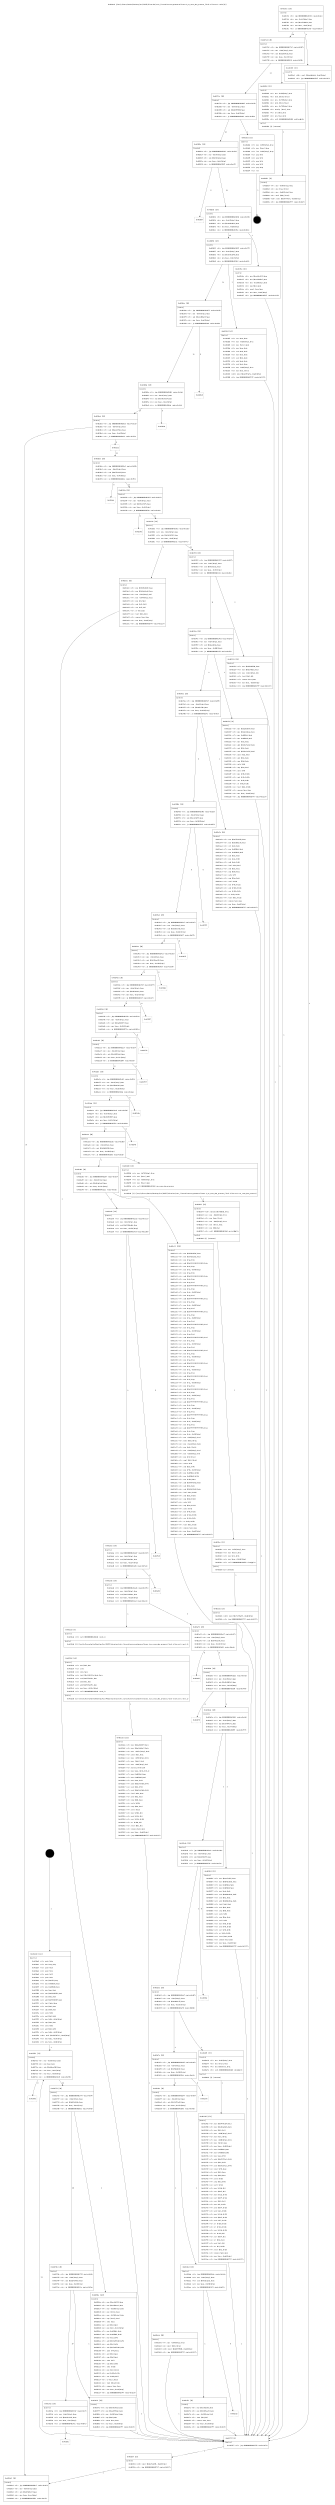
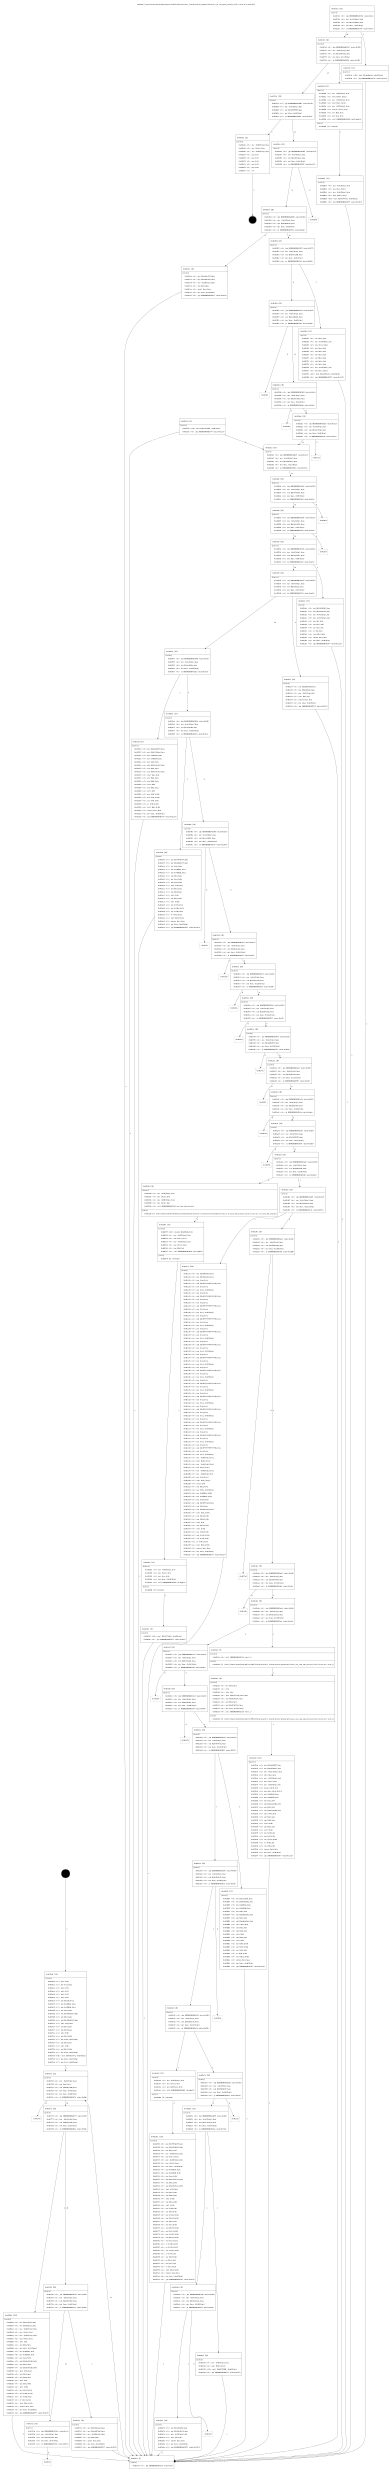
(115, 453) -> (290, 473)
(198, 2452) -> (129, 1429)
